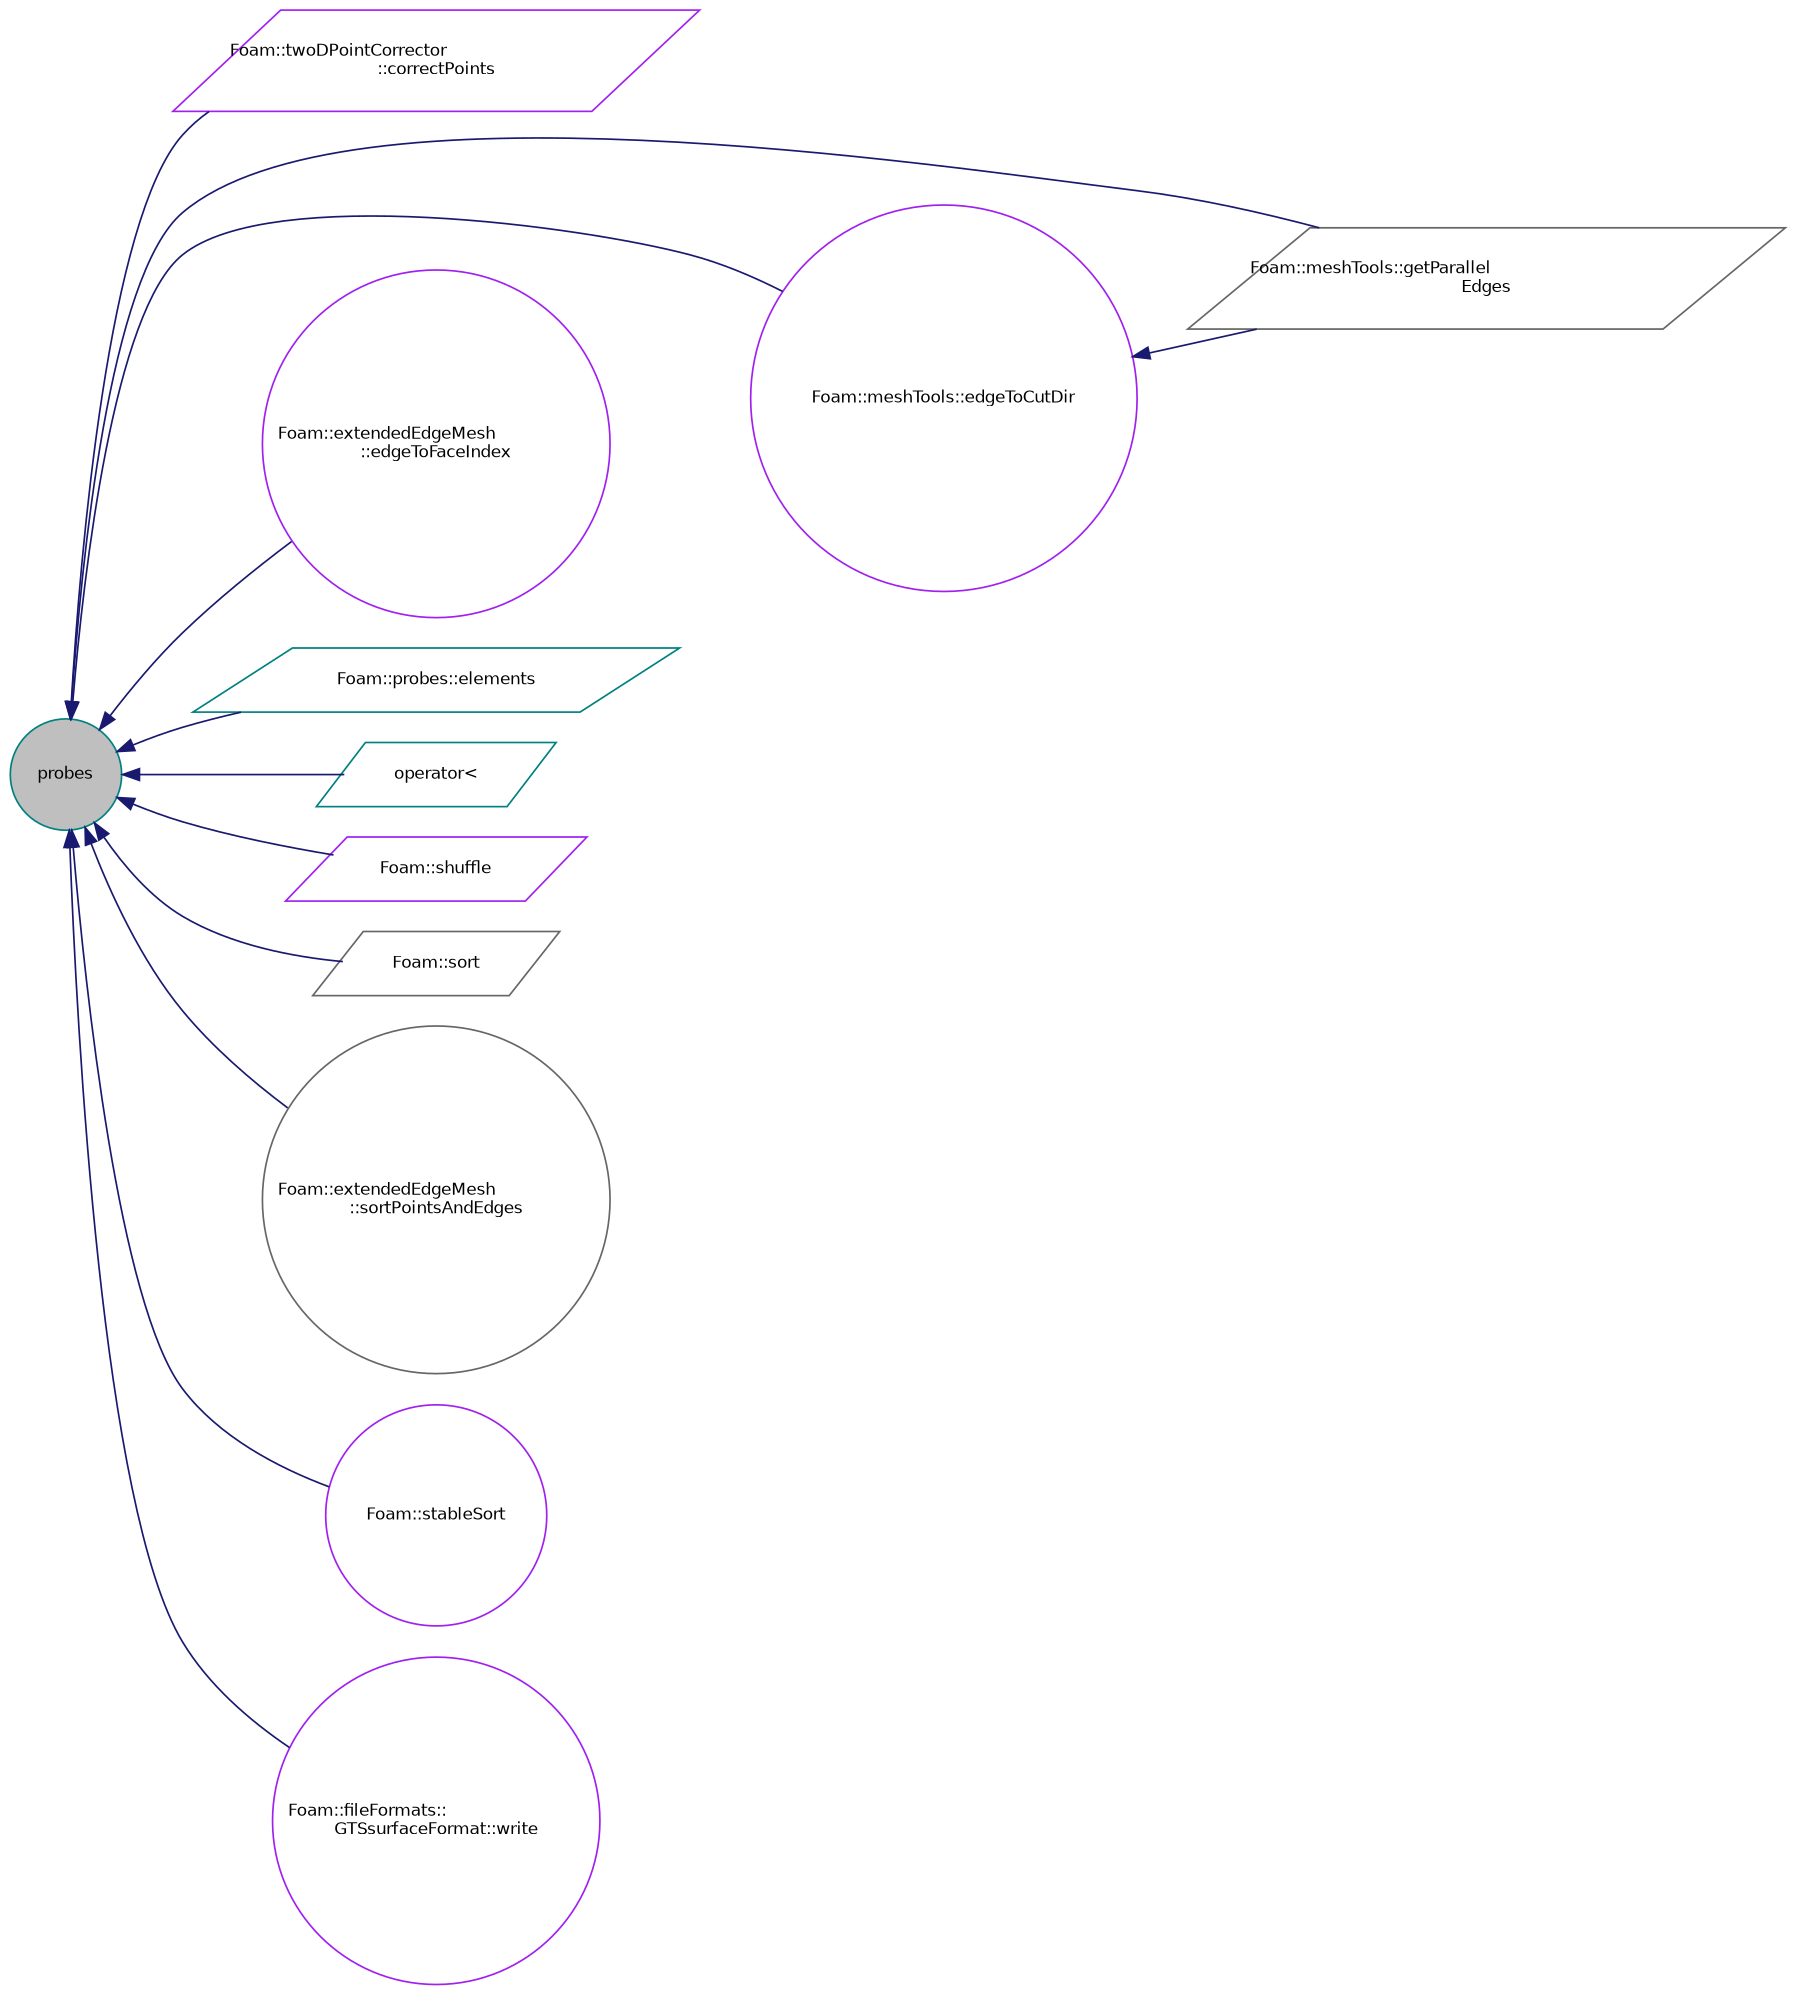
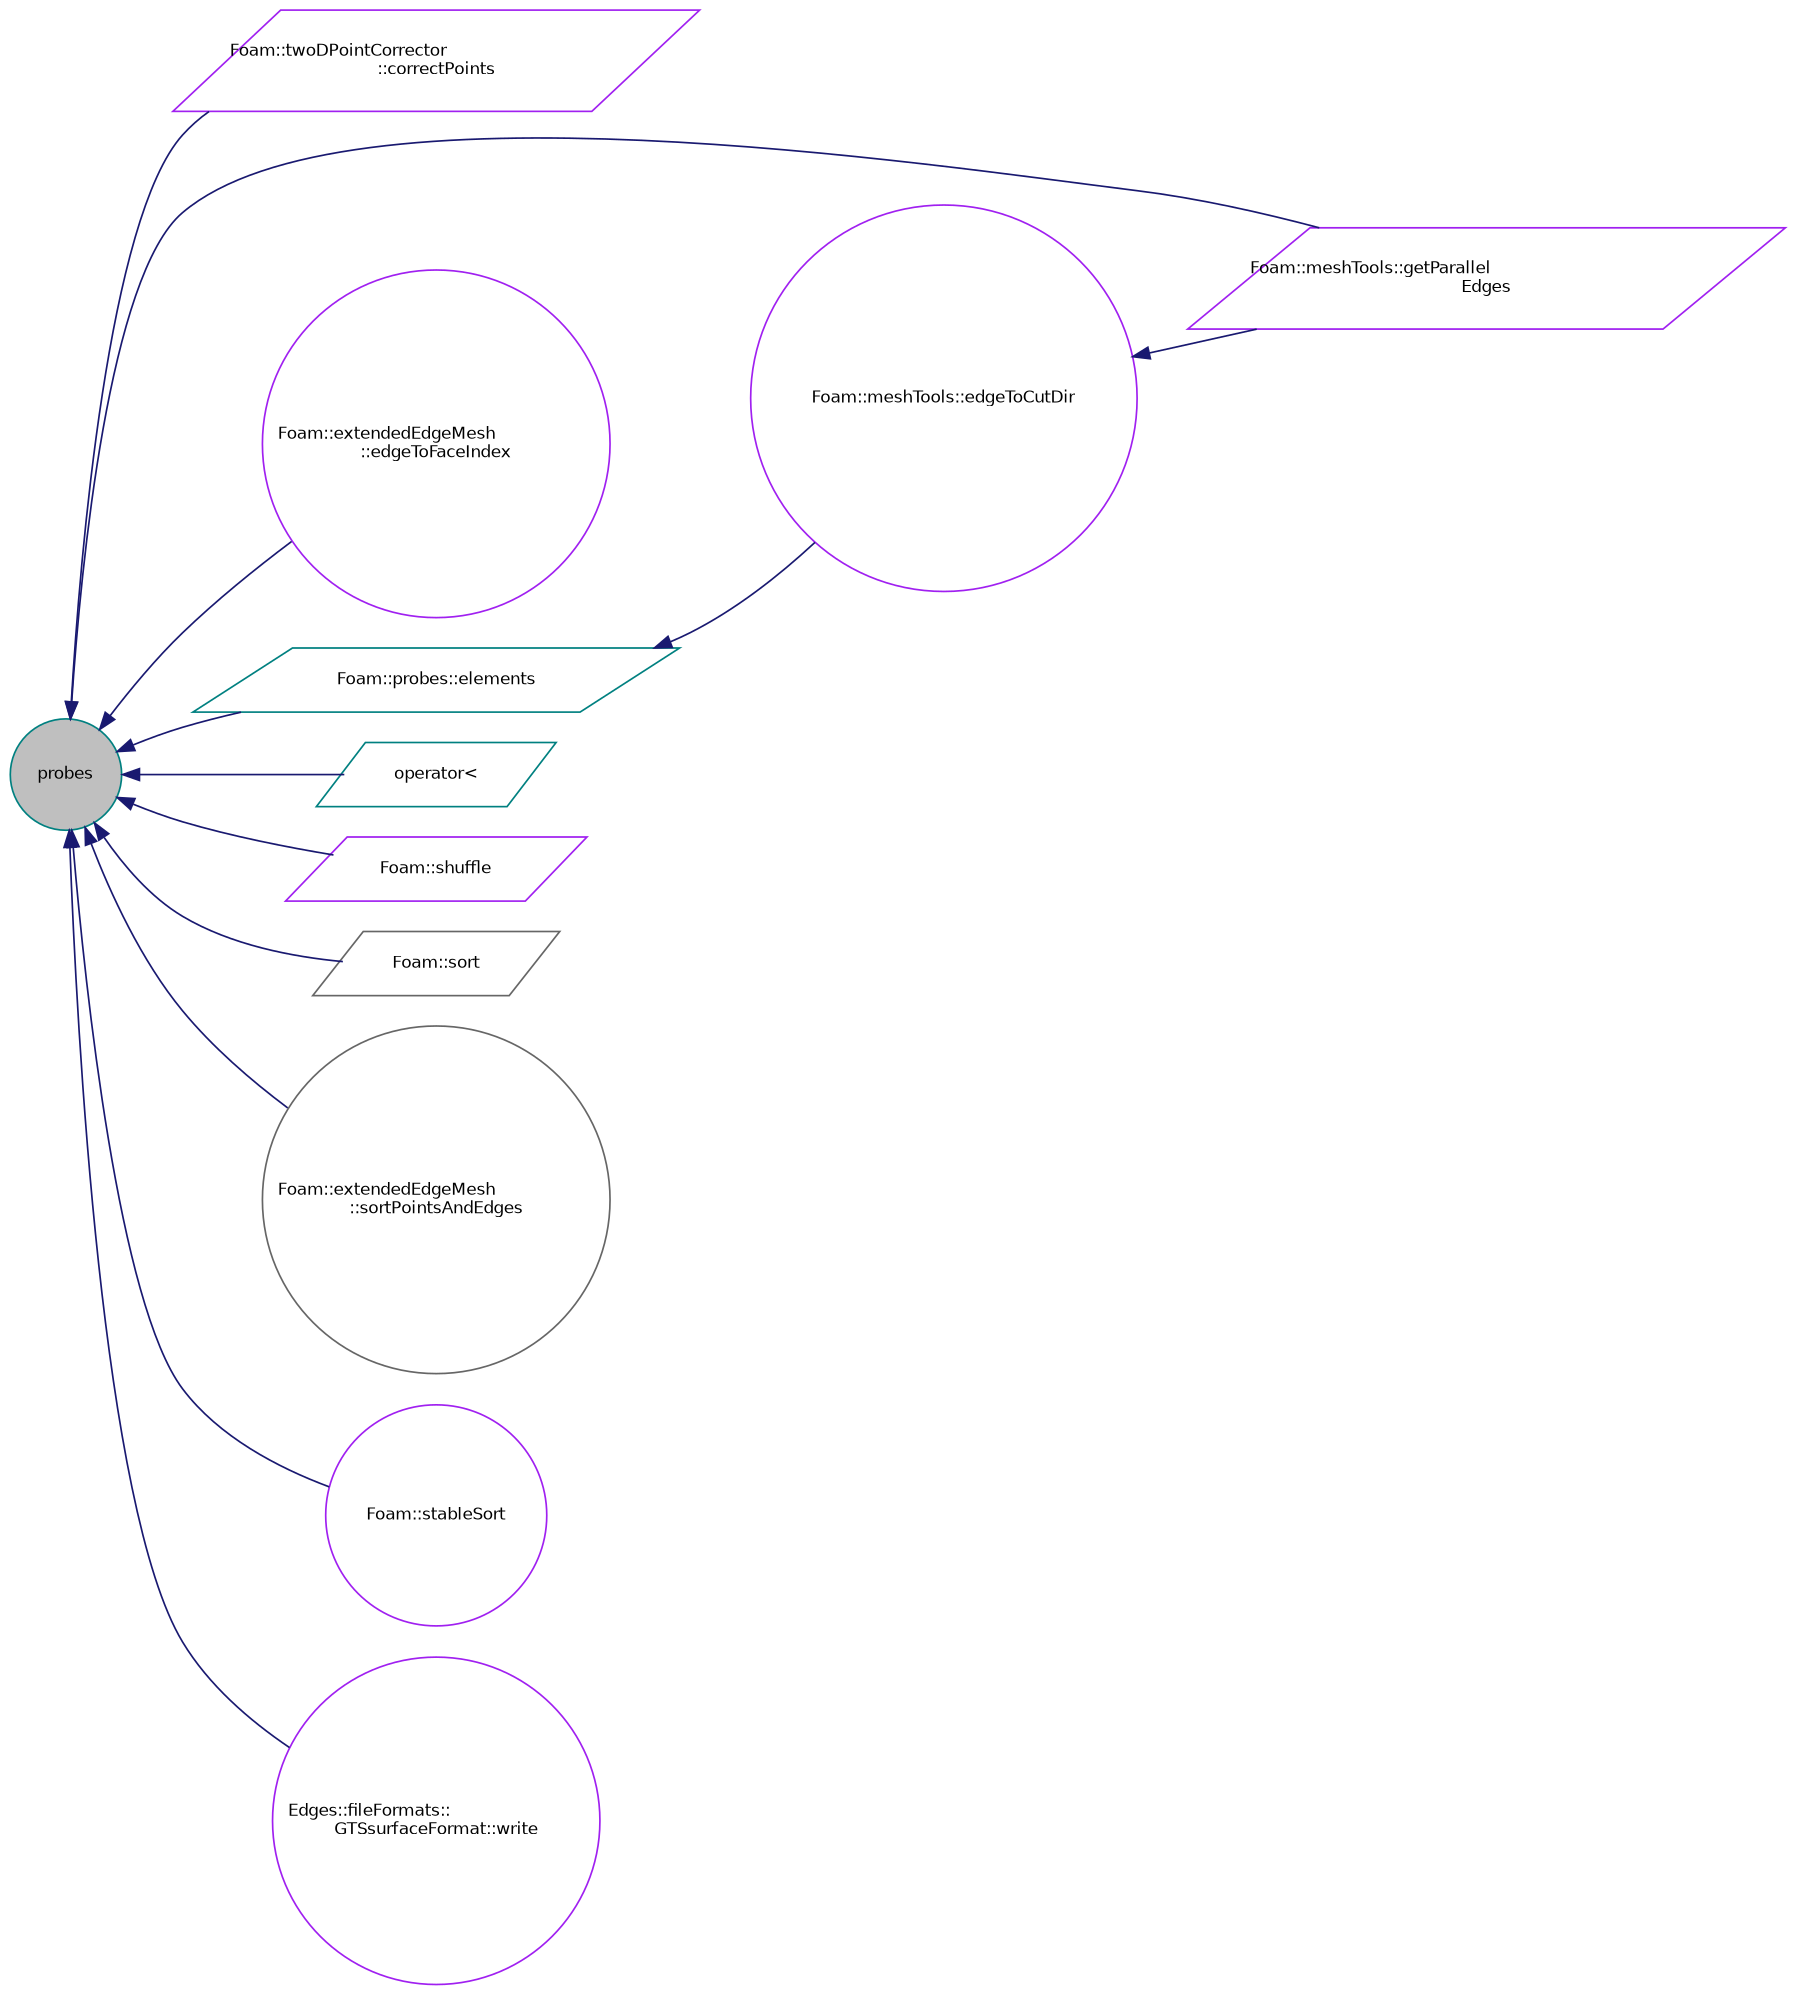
(252, 228) -> (747, 598)
(1487, 278) -> (1487, 278)
(436, 1821) -> (436, 1821)
